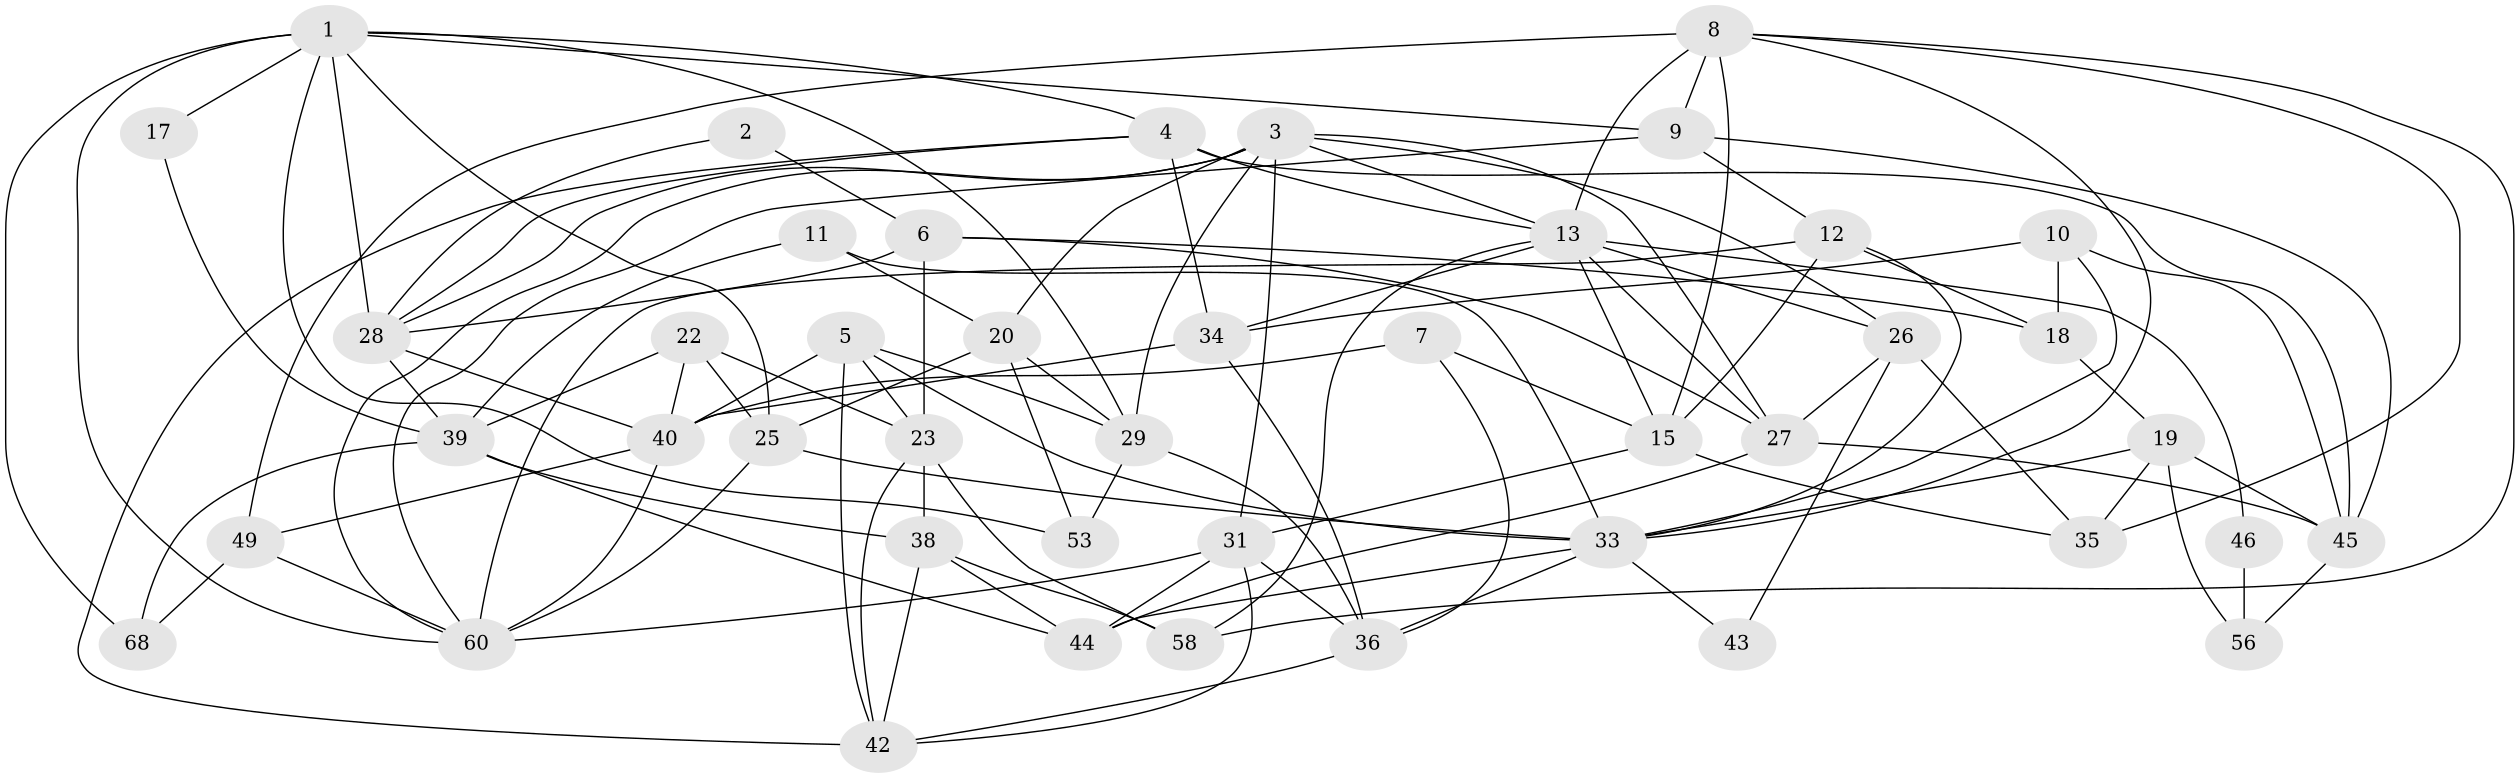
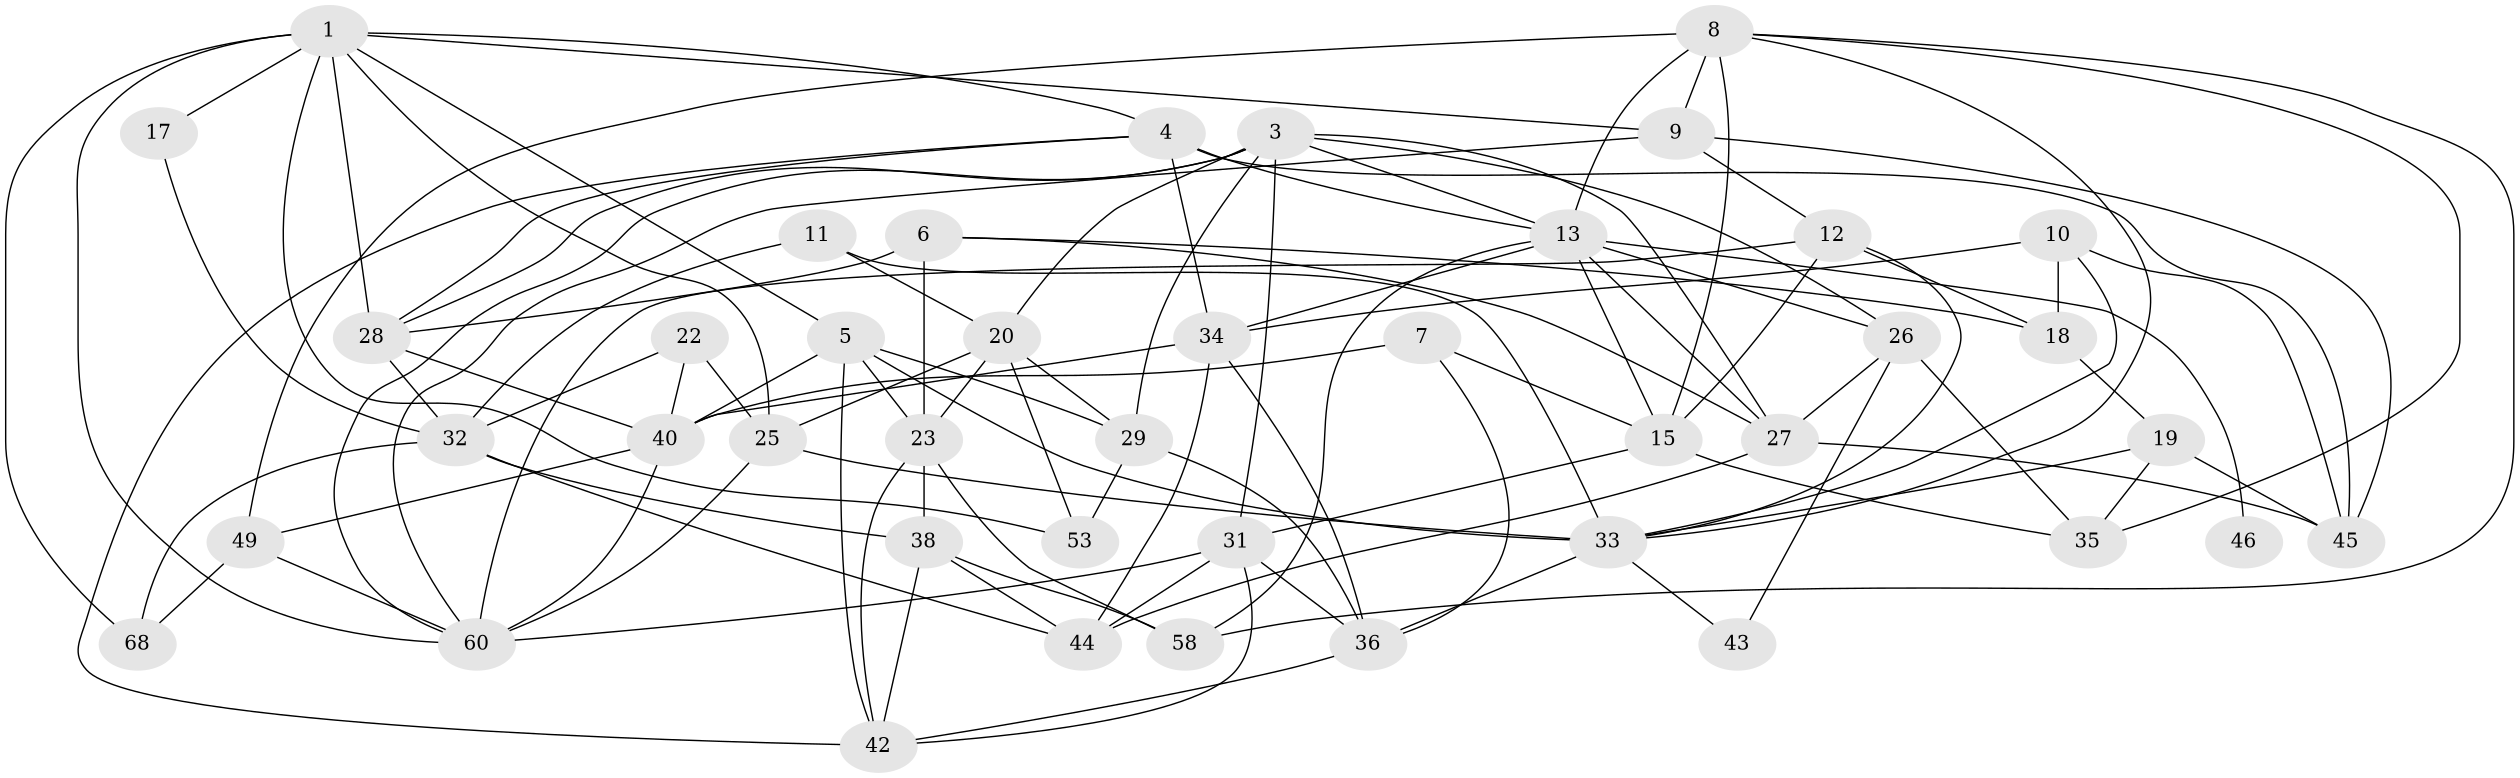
(808, 111) -> (576, 178)
(747, 133) -> none
(798, 385) -> (963, 389)
(456, 440) -> (456, 440)
(1329, 586) -> (1180, 480)
(2244, 644) -> none
